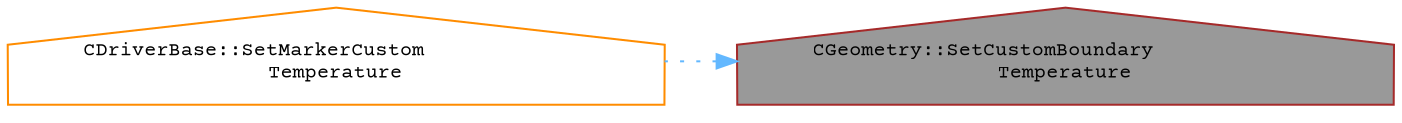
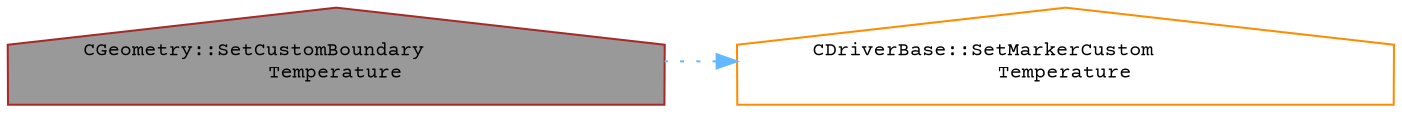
(691, 61) -> (691, 61)
